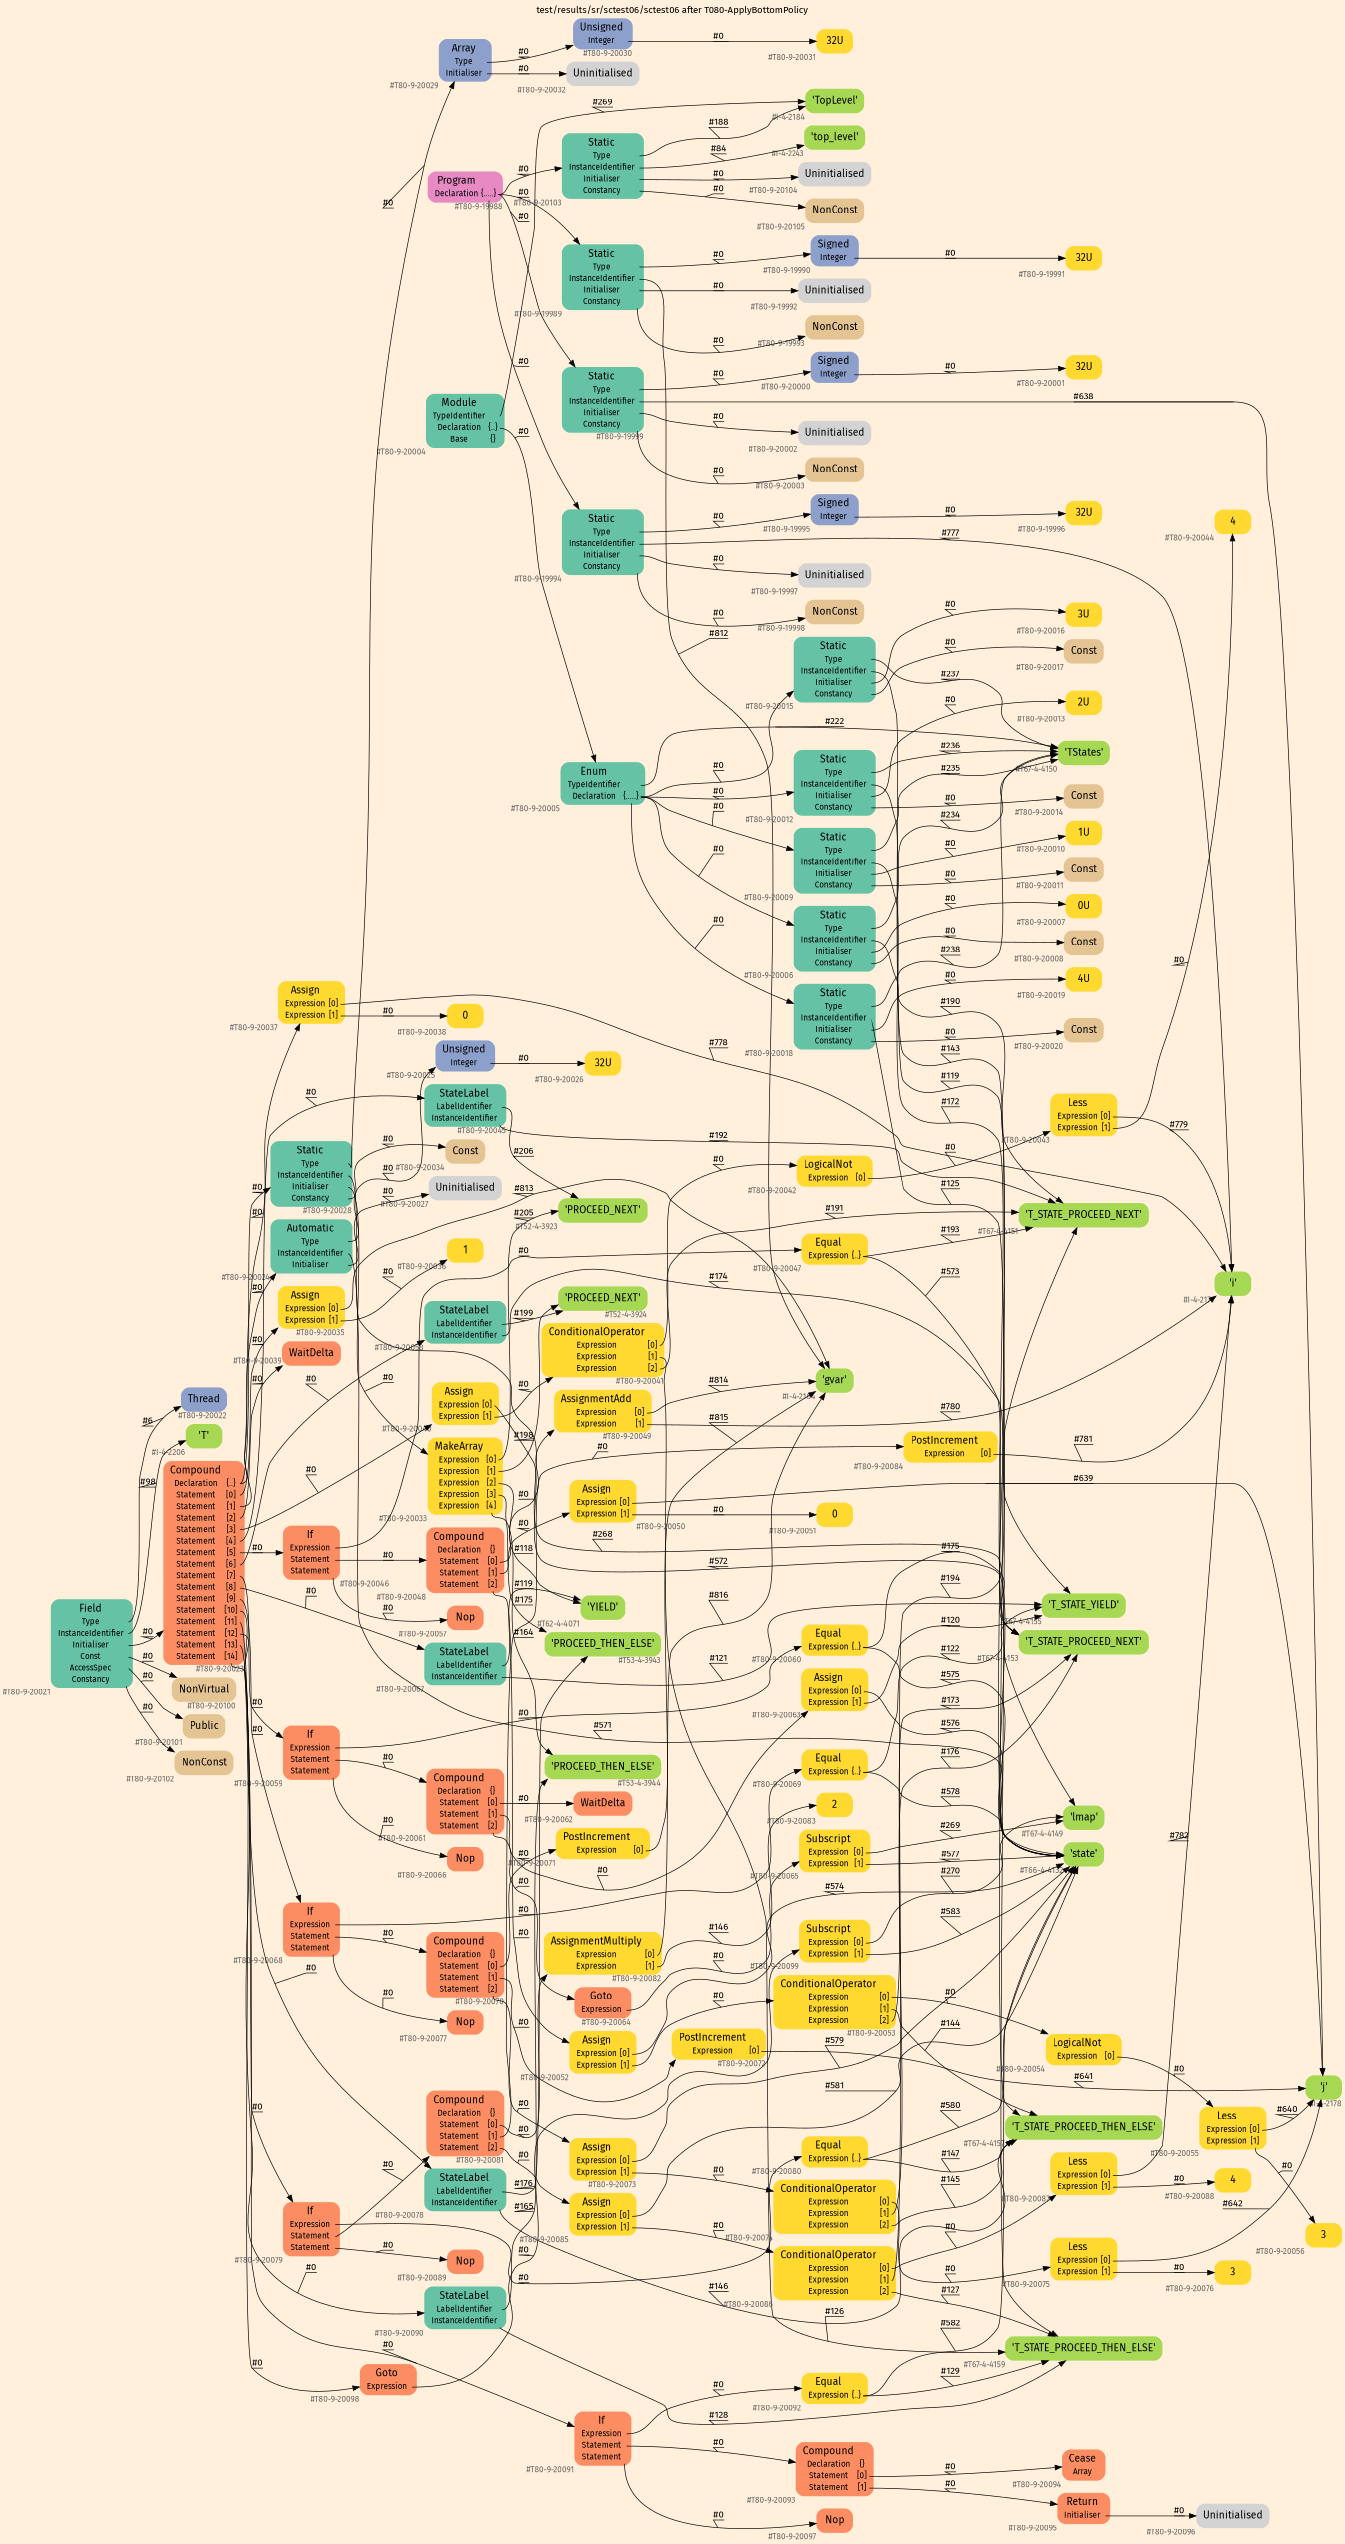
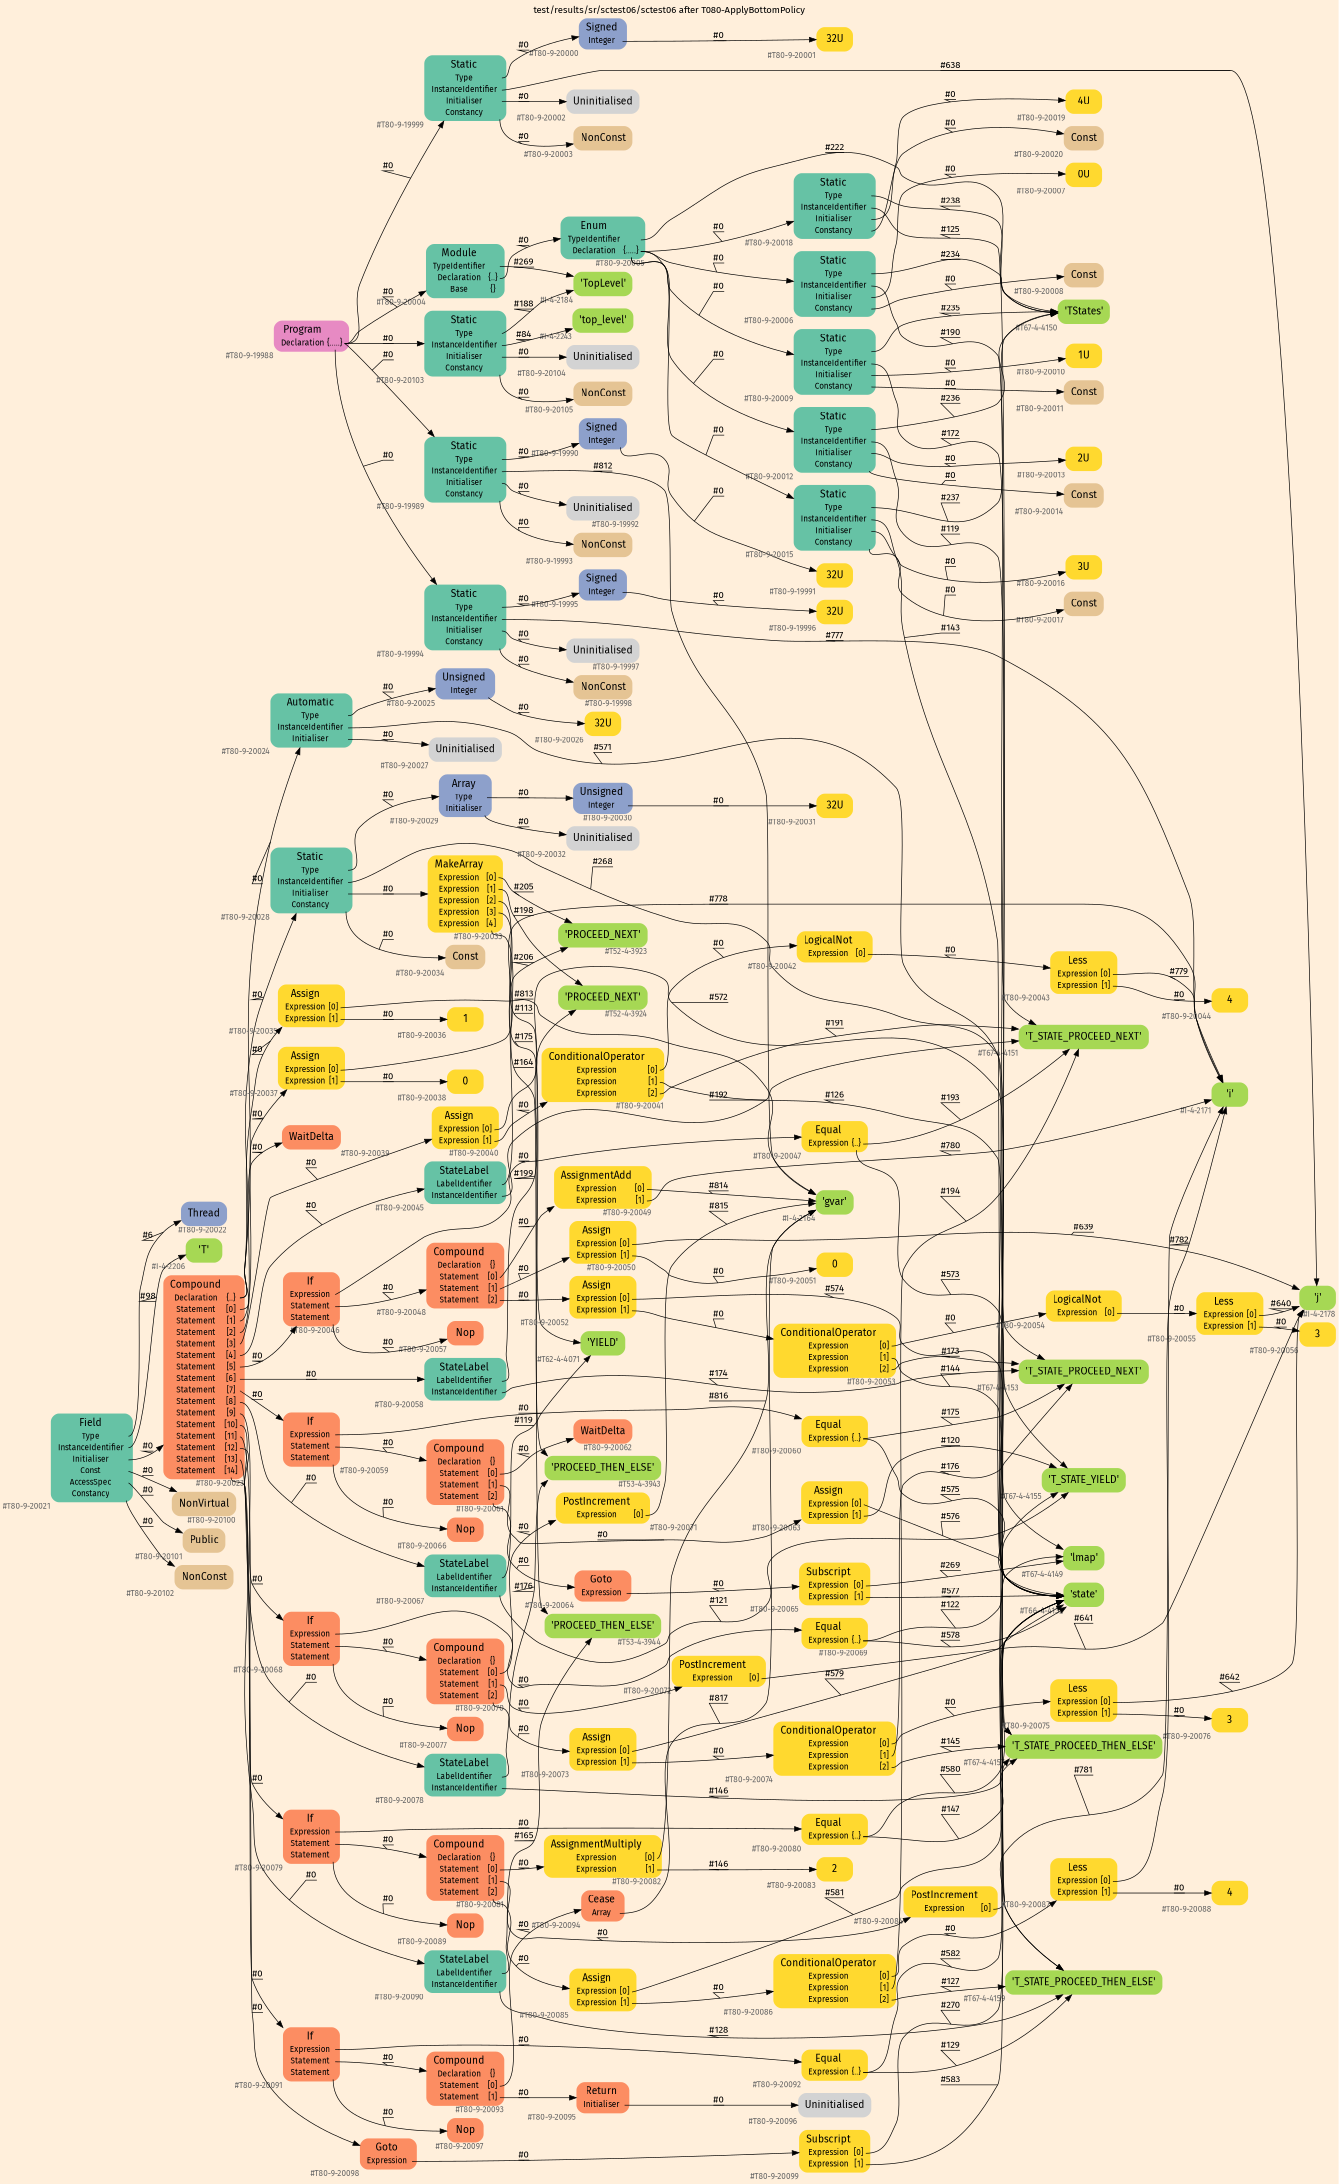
none -> (380, 317)
(524, 1548) -> (524, 1008)
none -> (771, 1624)
